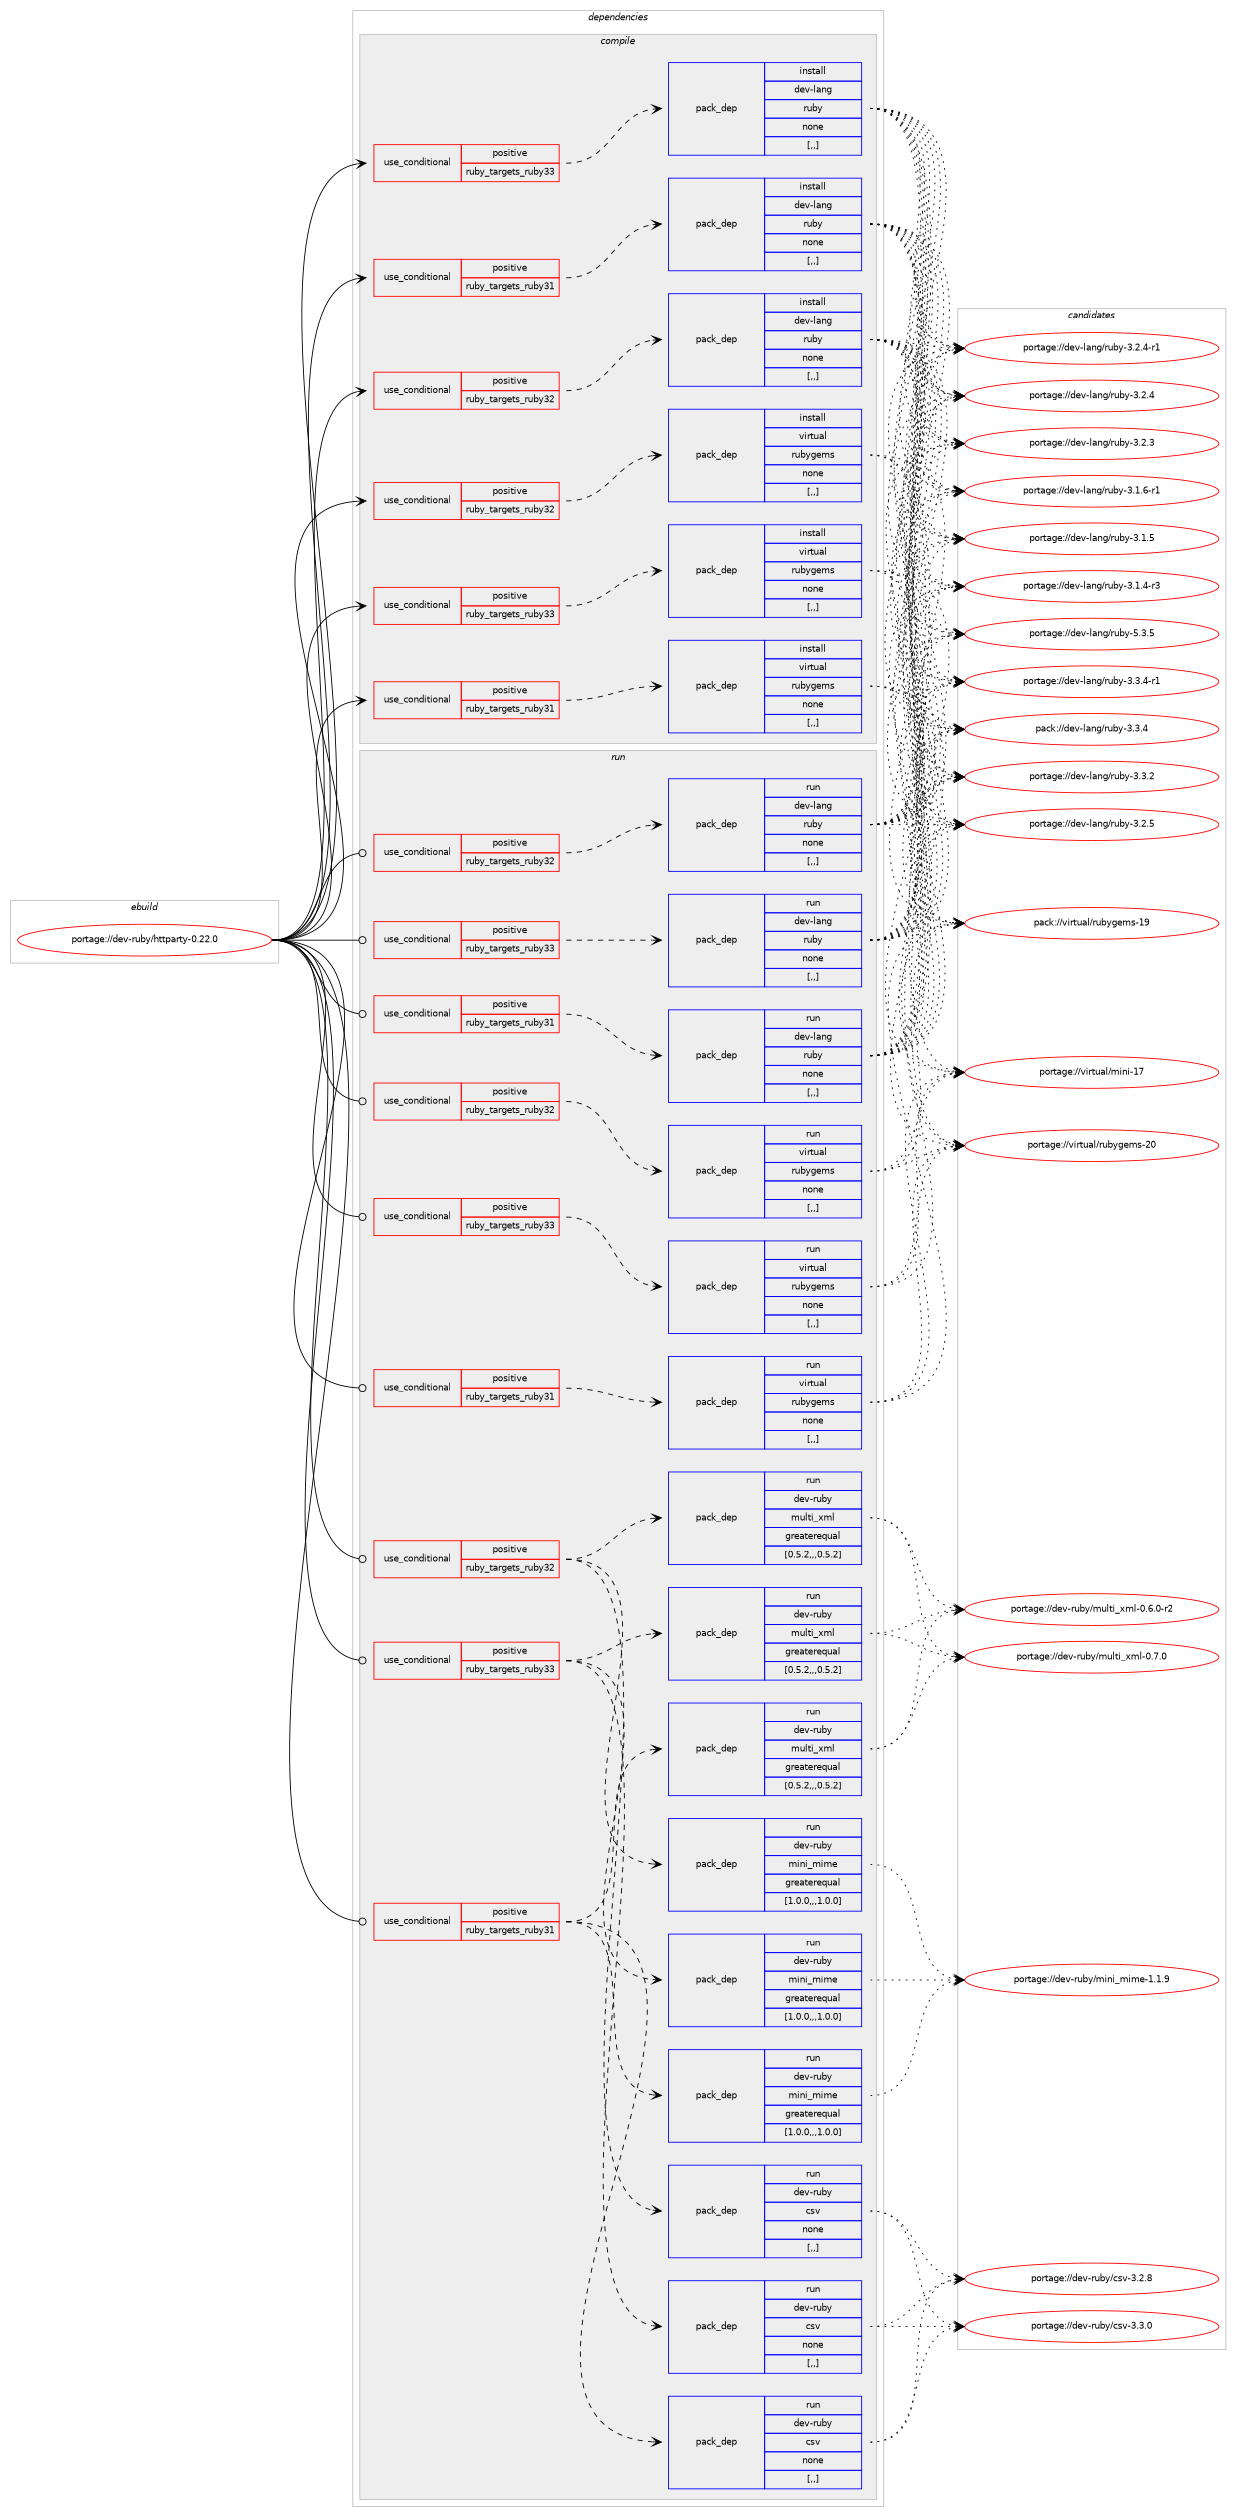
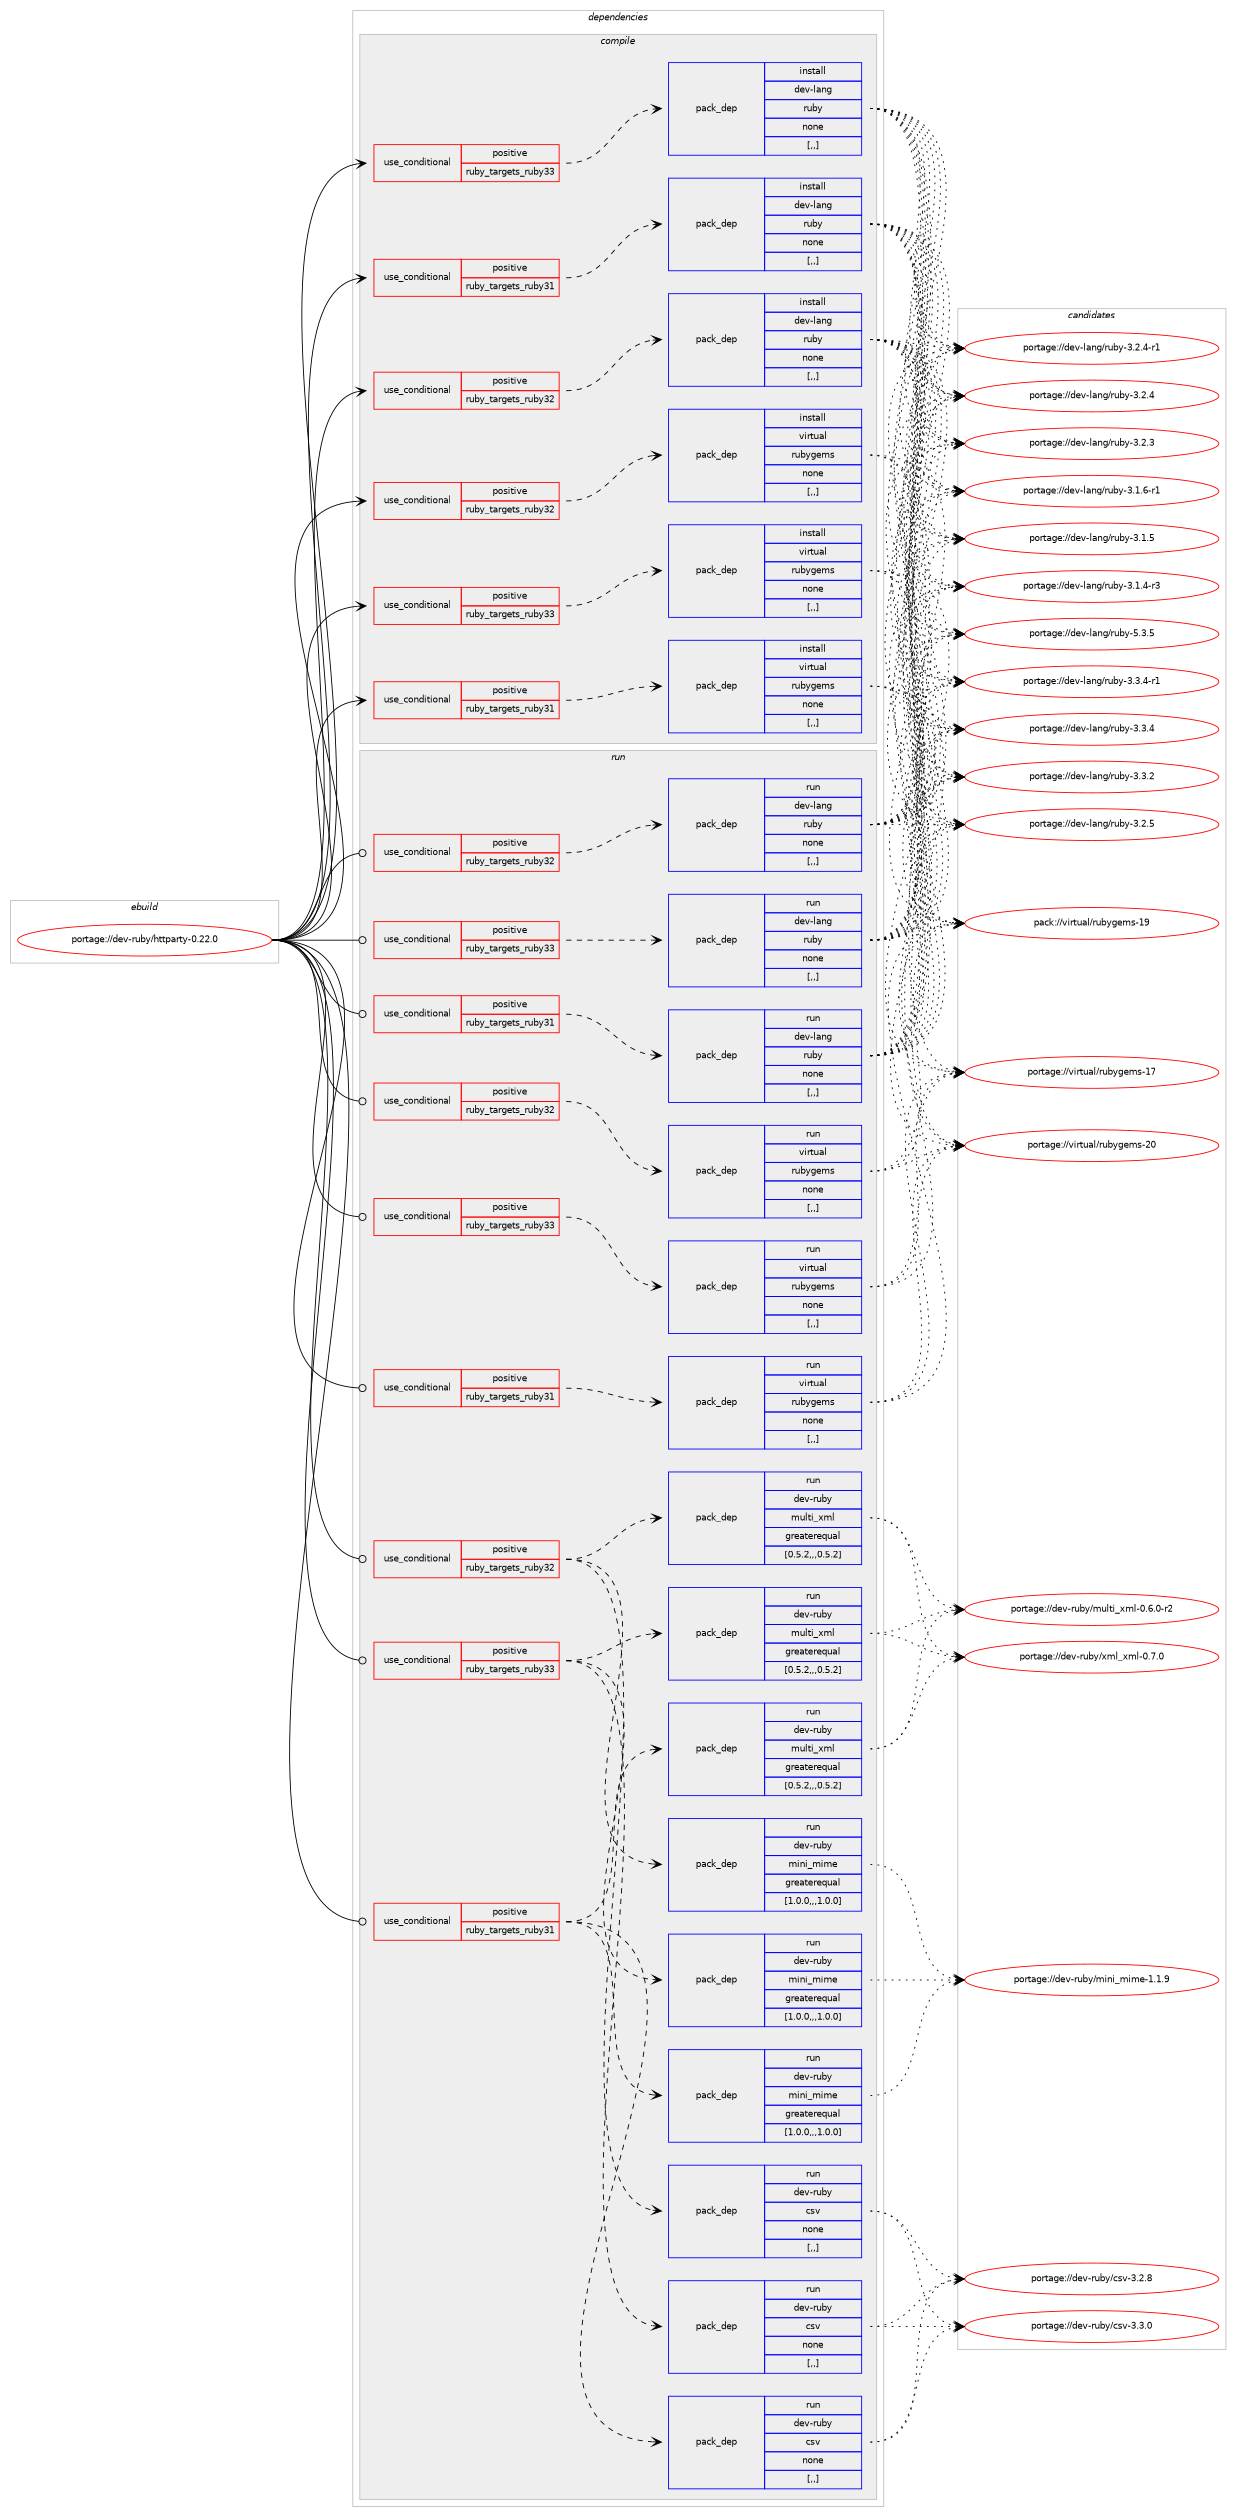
(1092, 729) -> (1092, 729)
(1092, 1072) -> (1092, 1072)
(1092, 1657) -> (1092, 1657)
